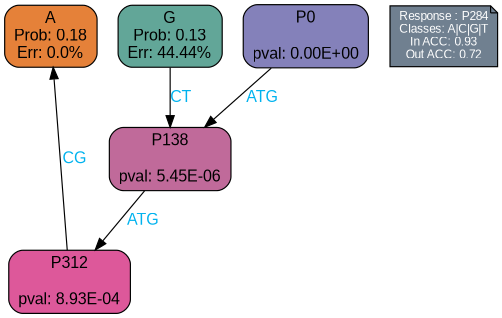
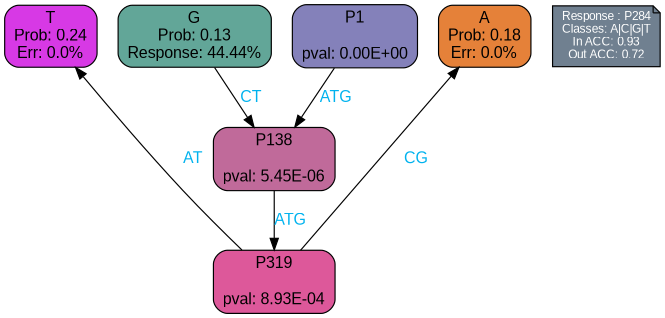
none -> (51, 36)
(170, 36) -> (195, 36)
(306, 36) -> (355, 36)
(70, 282) -> (274, 282)
